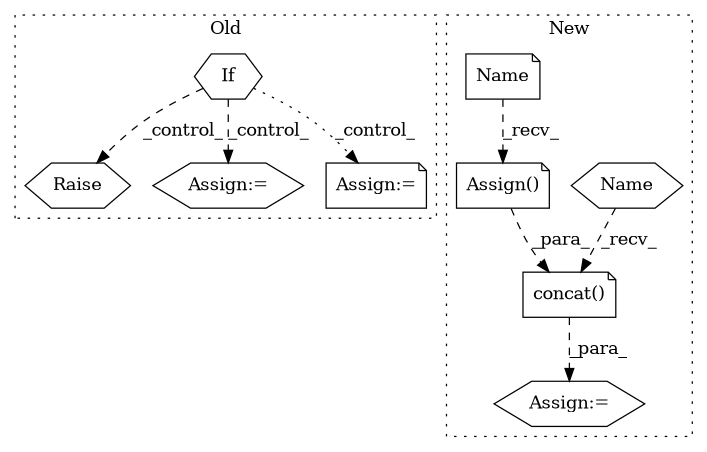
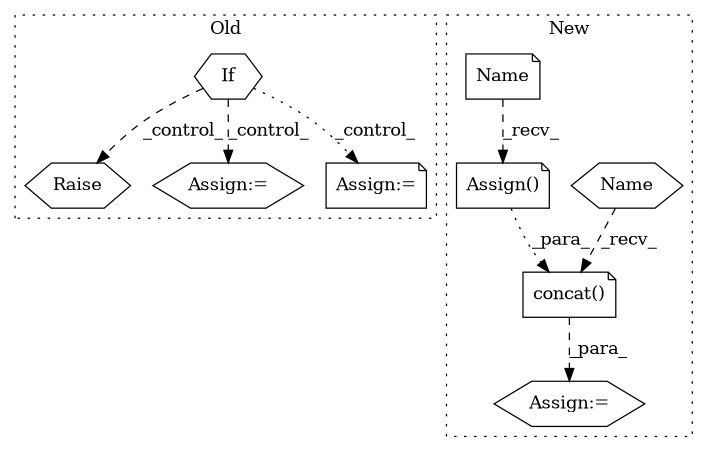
(524, 236) -> (524, 236)
